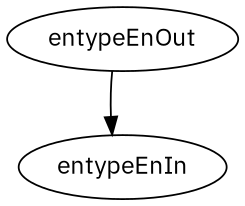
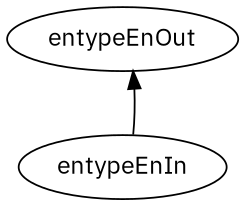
(111, 94) -> (135, 112)
